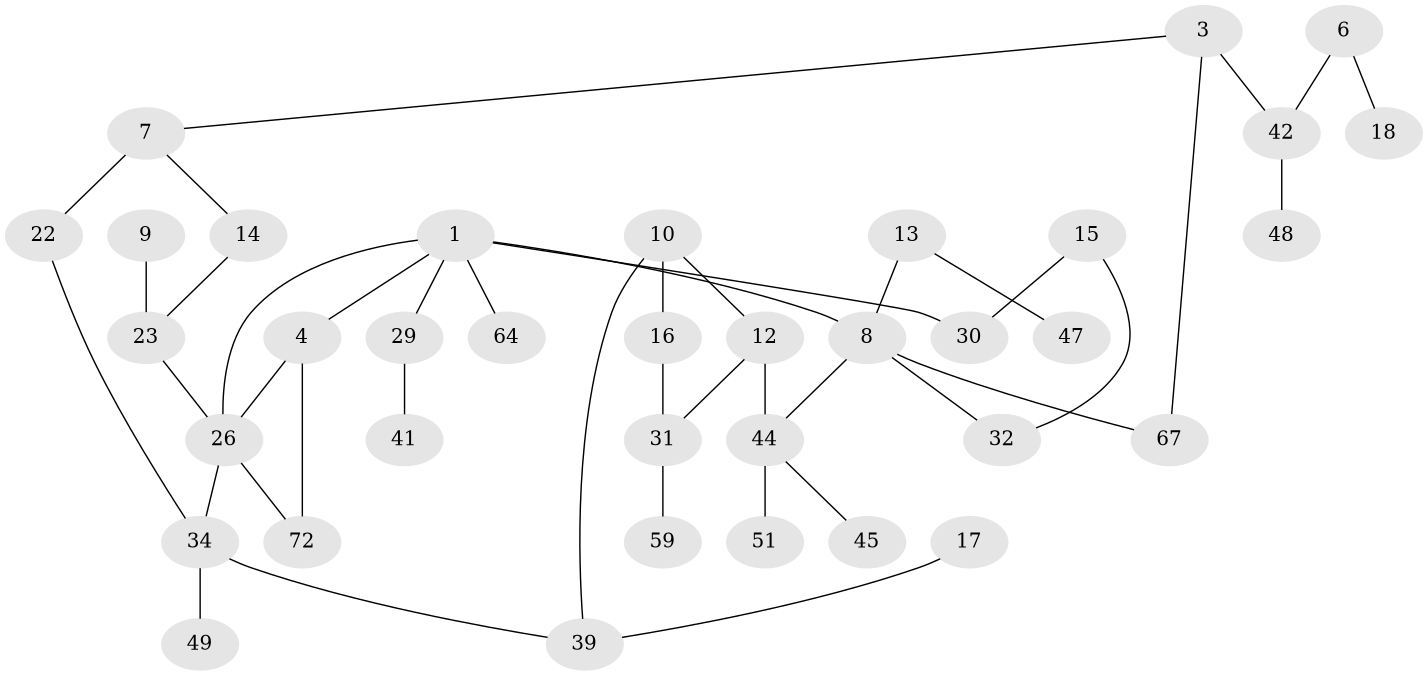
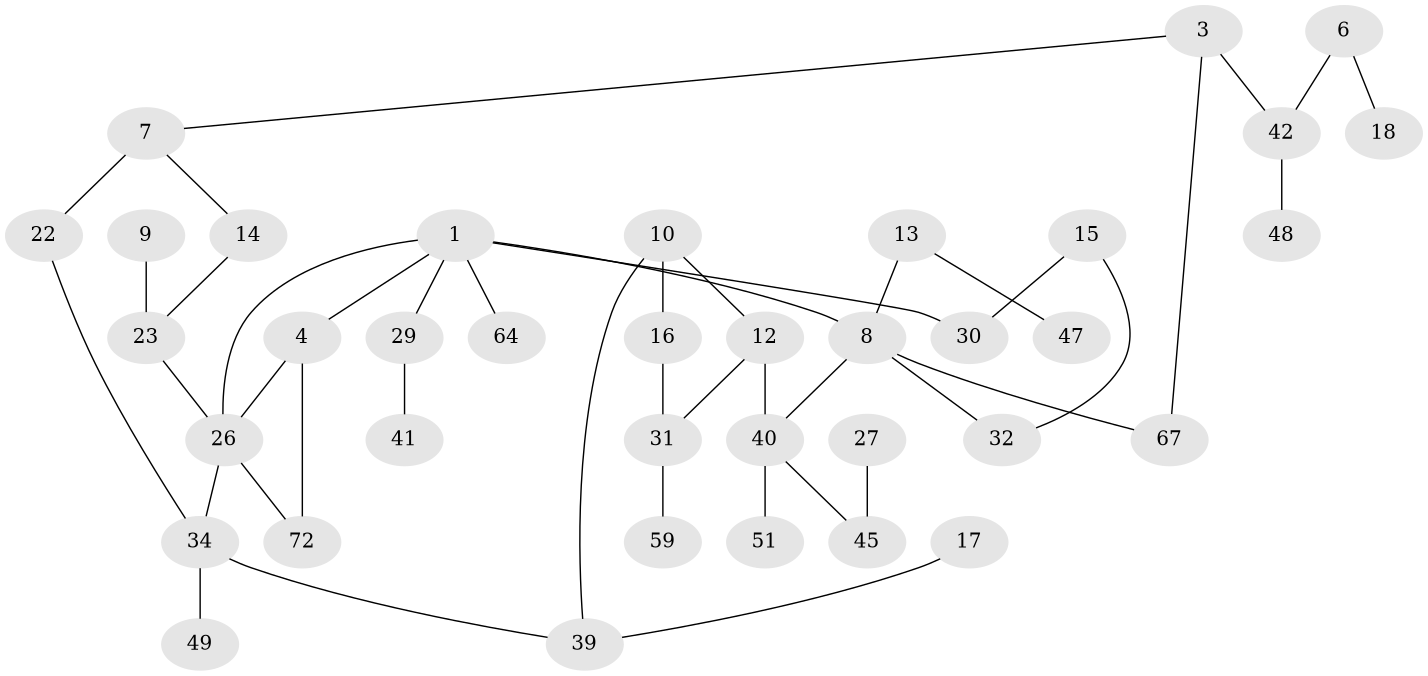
(765, 440) -> (765, 440)
none -> (867, 440)
